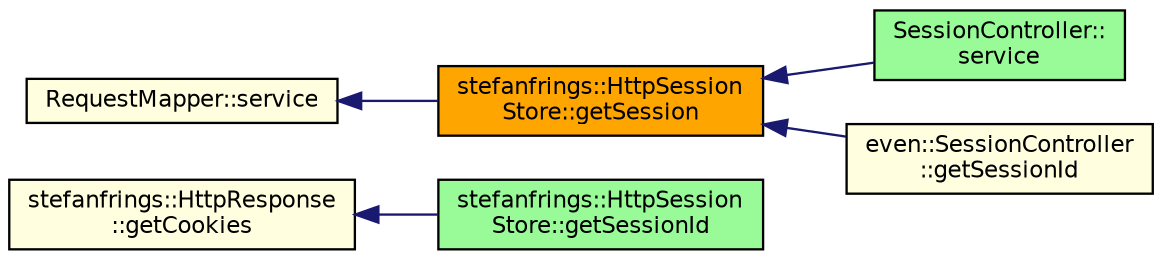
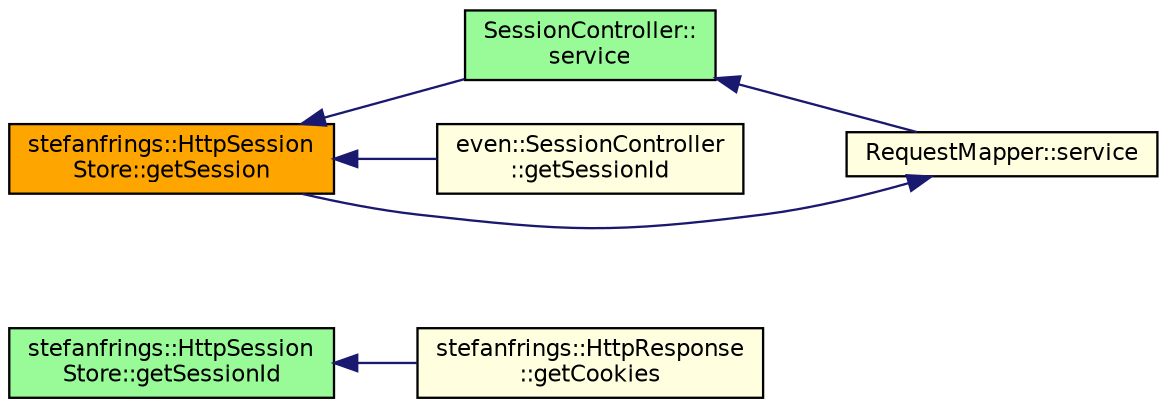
none -> (828, 108)
(408, 215) -> (387, 363)
